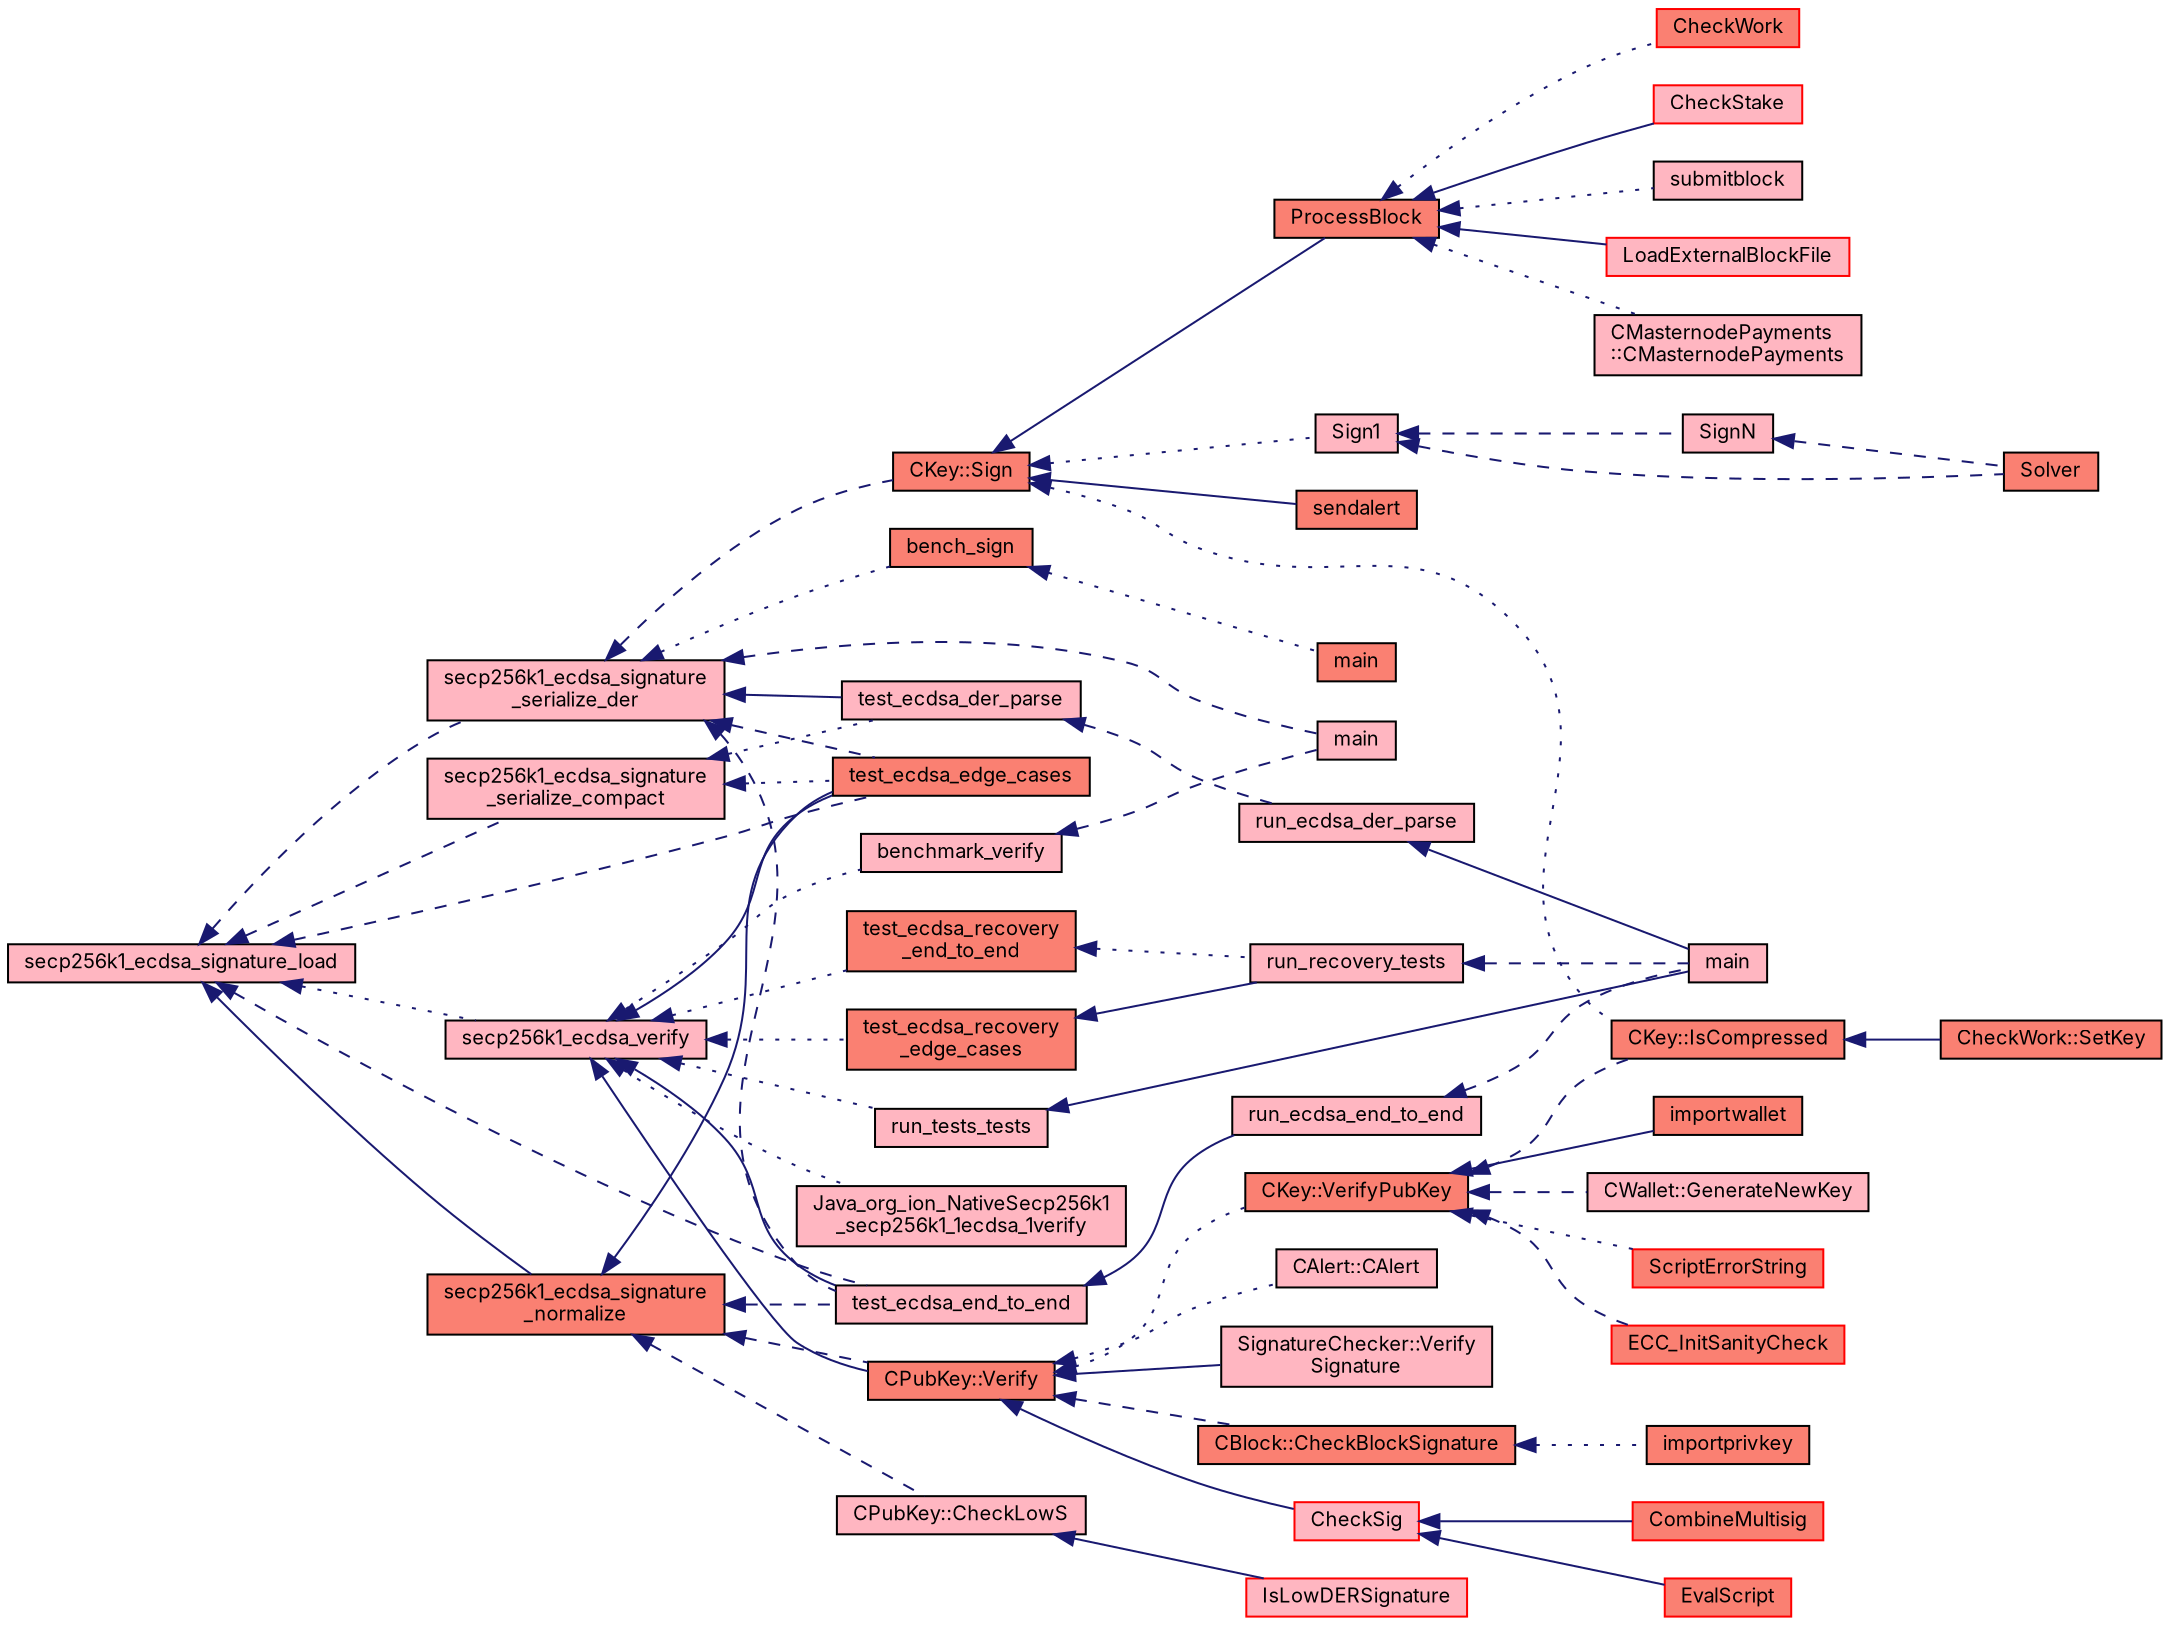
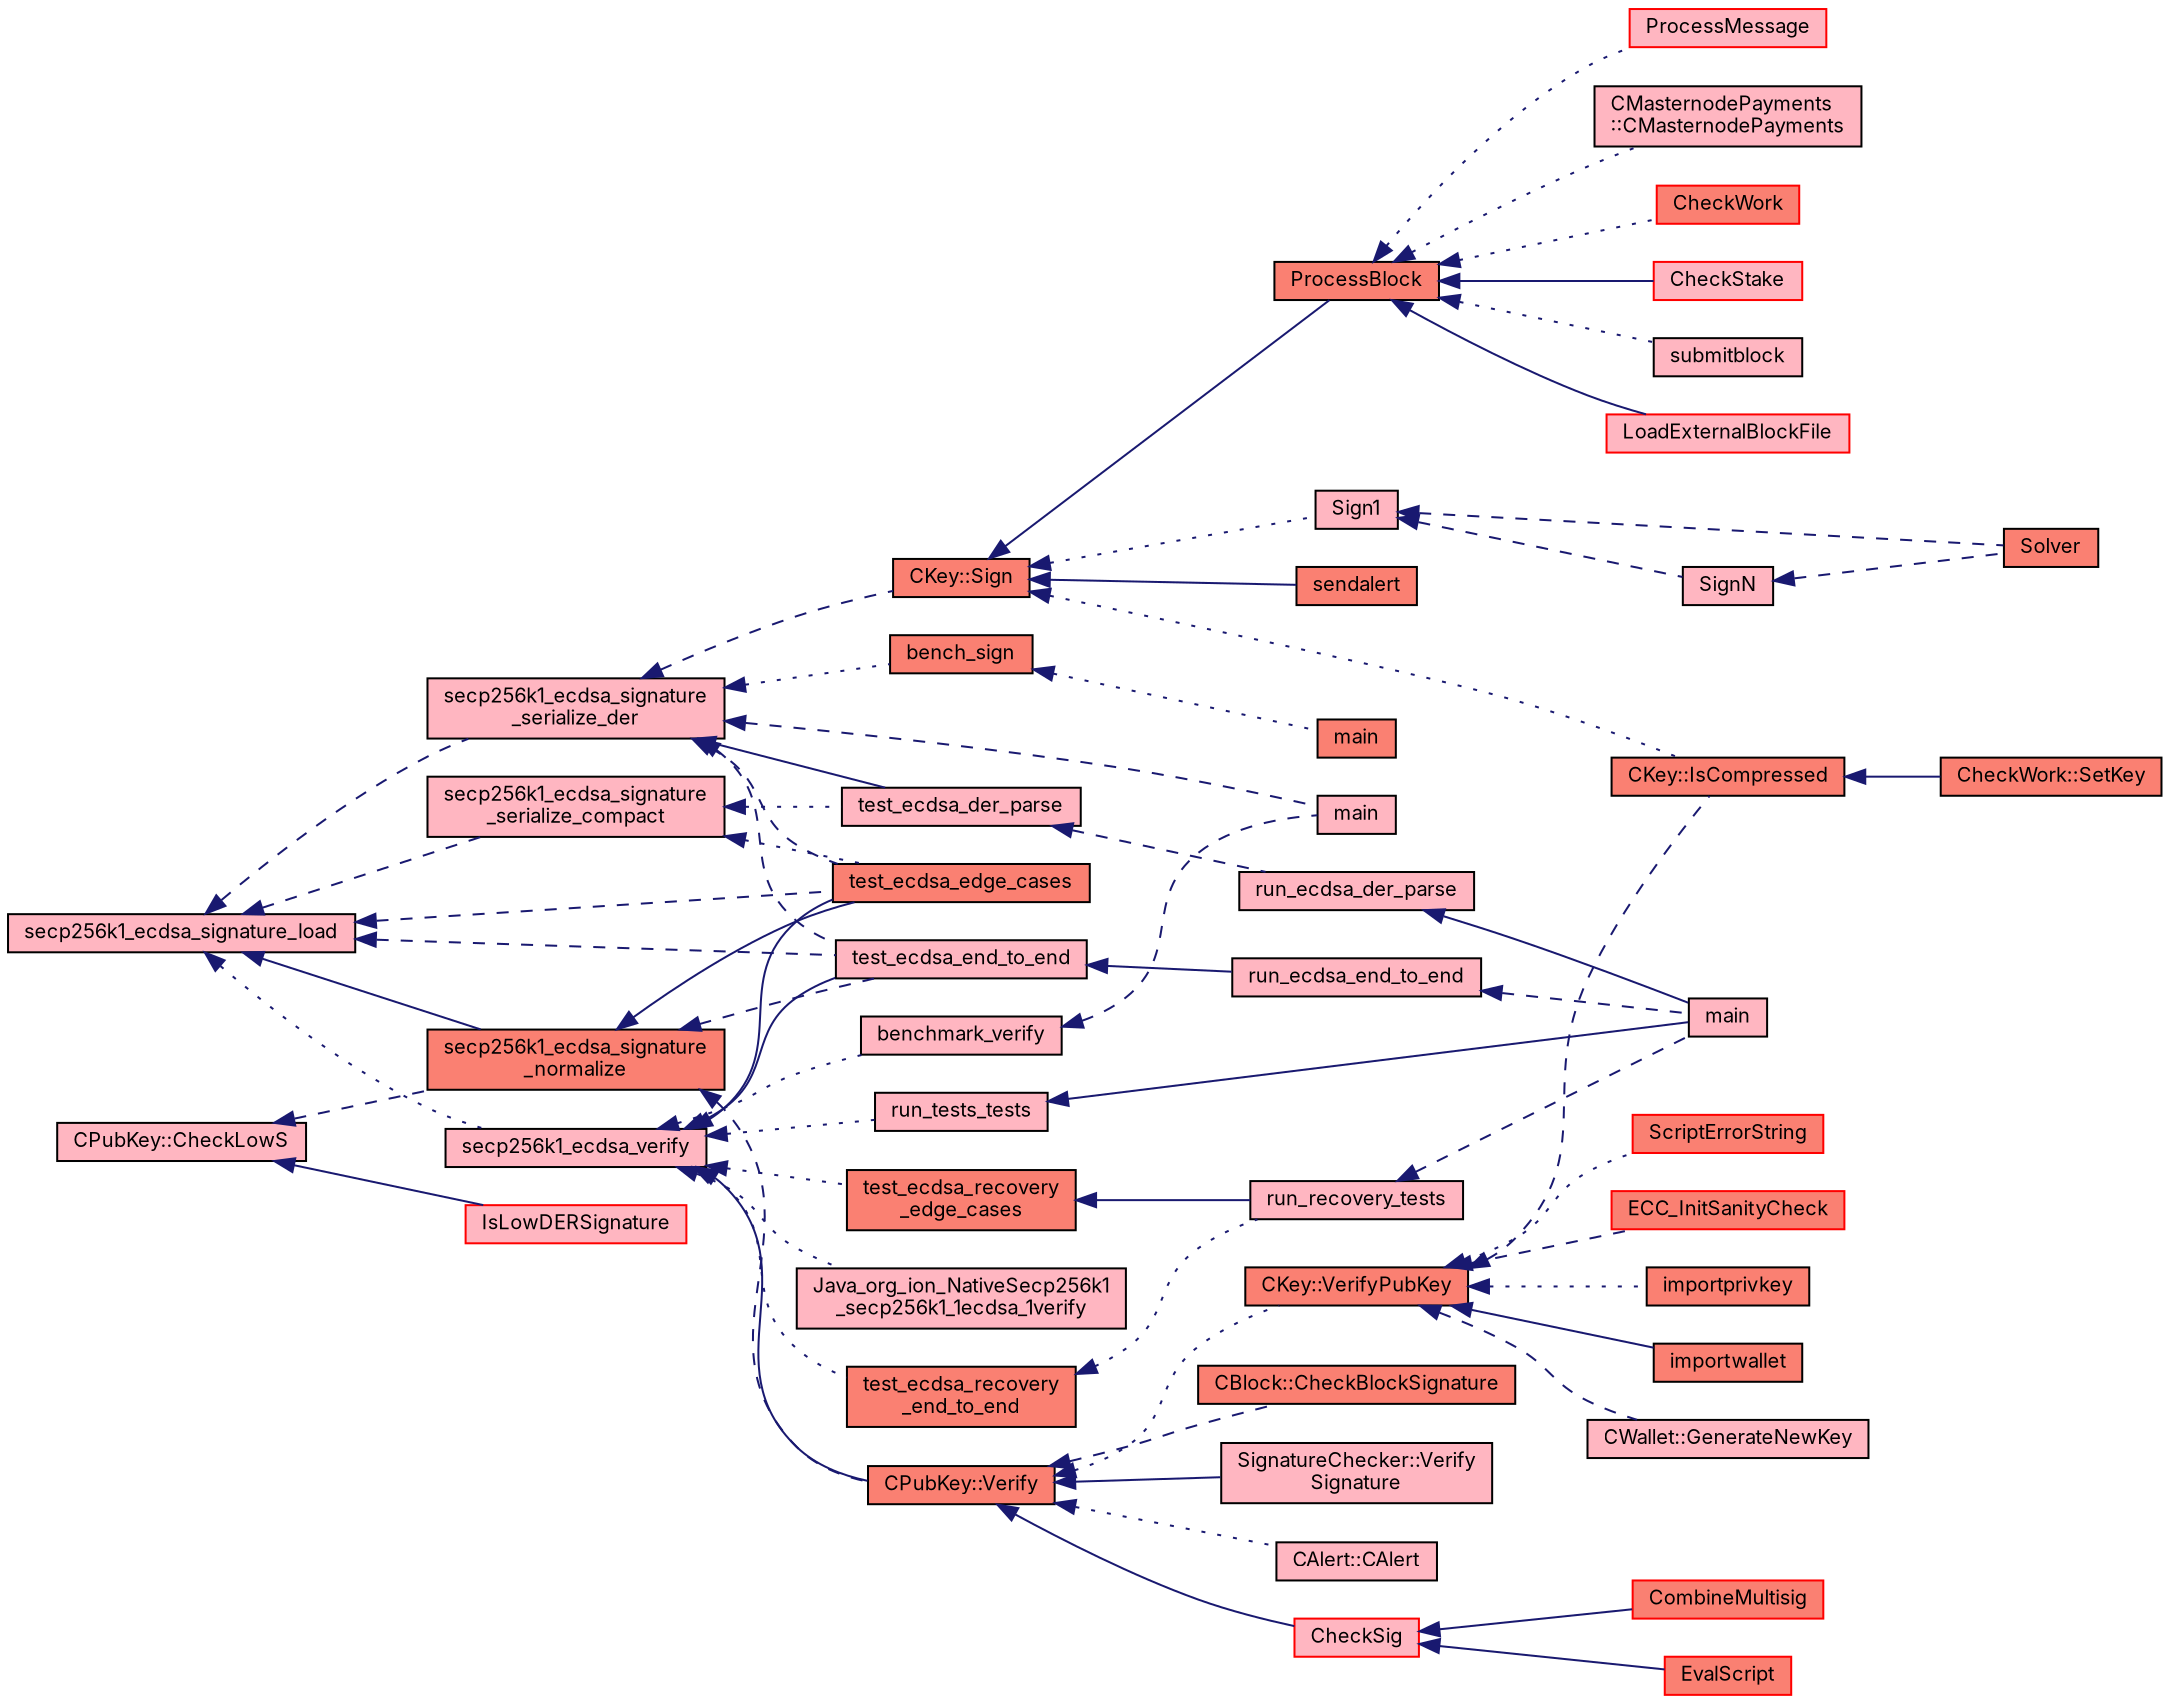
none -> (1728, 28)
(788, 1420) -> (362, 1104)
(1591, 1445) -> (1568, 1286)
